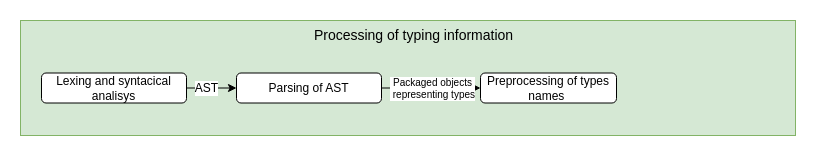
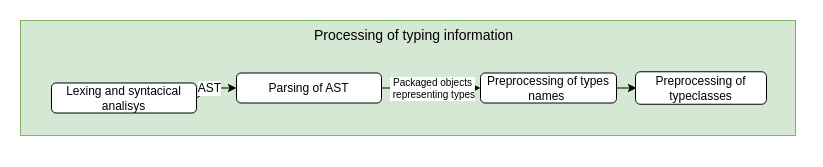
(114, 88) -> (124, 98)
none -> (628, 88)
none -> (701, 88)
